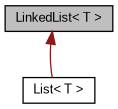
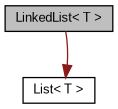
(50, 61) -> (67, 48)
